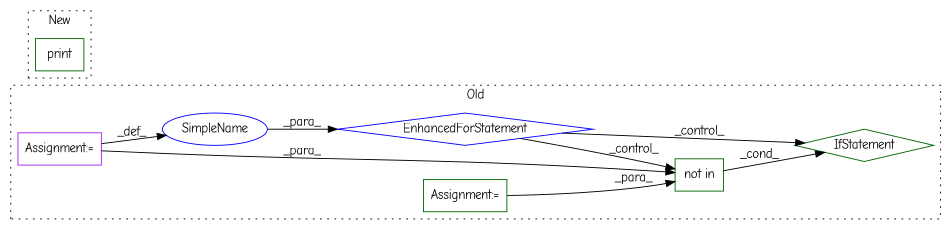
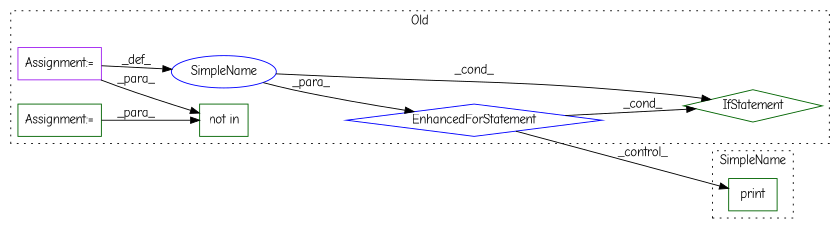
(60, 21) -> (753, 161)
(699, 131) -> (643, 105)
(593, 152) -> (618, 159)
(769, 162) -> (489, 82)
